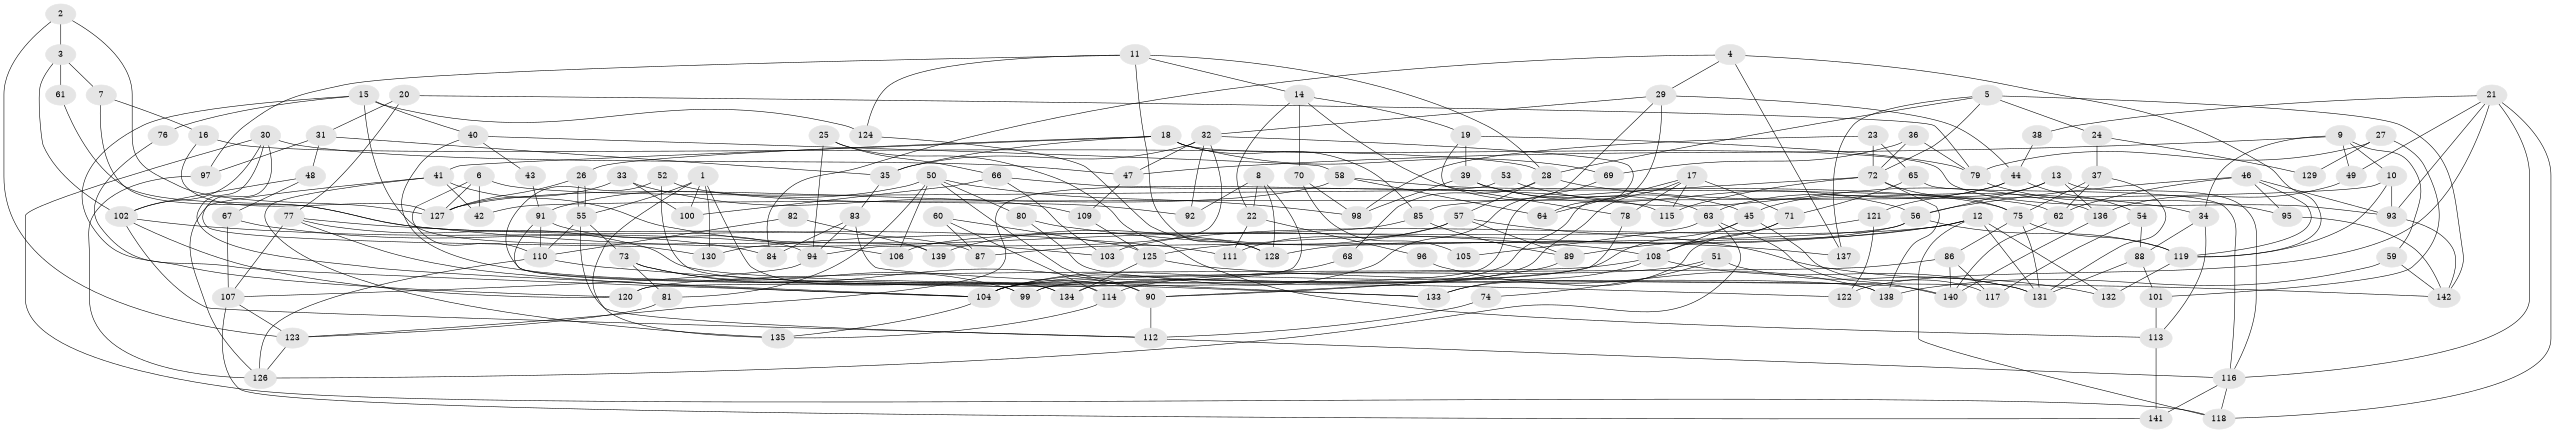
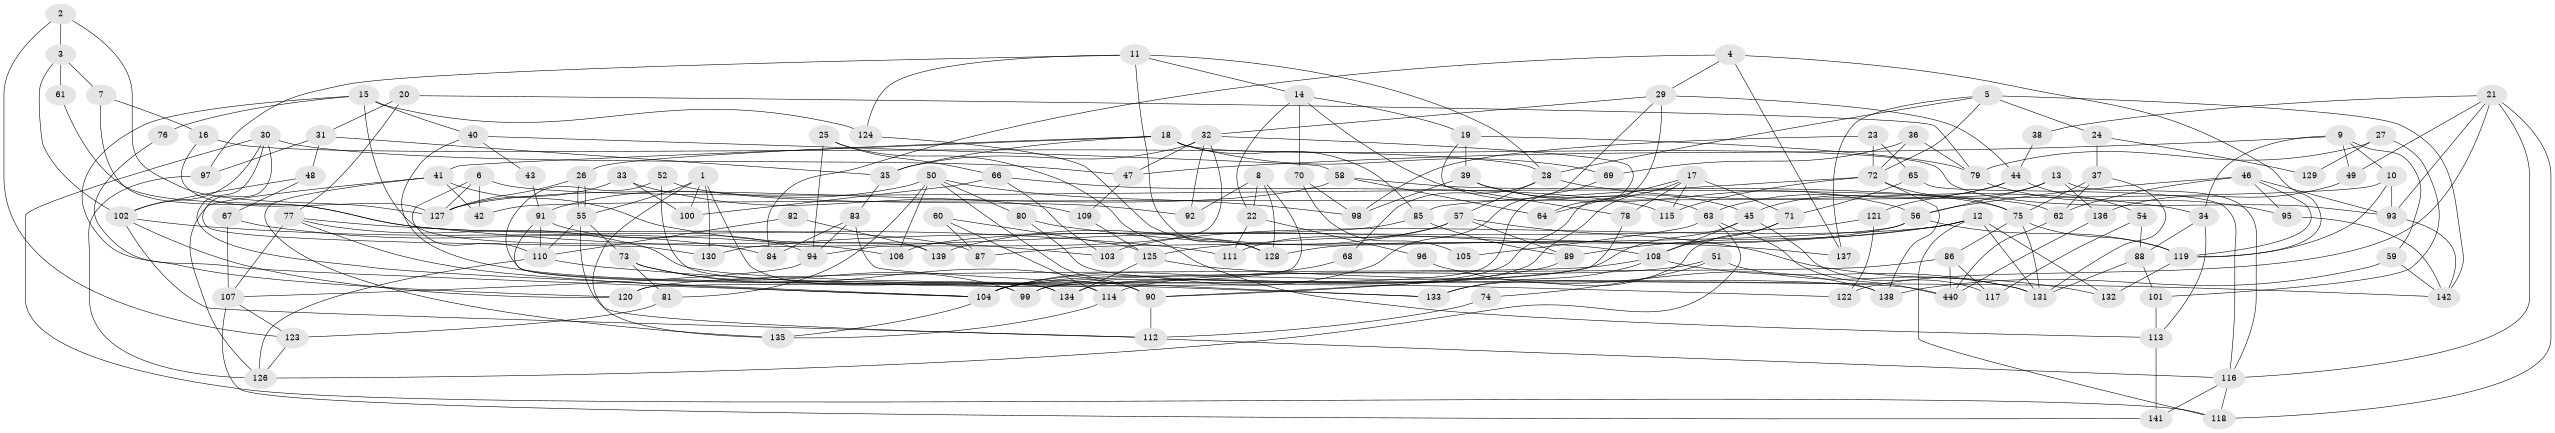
(1506, 176) -> none
(1951, 298) -> (1951, 298)
